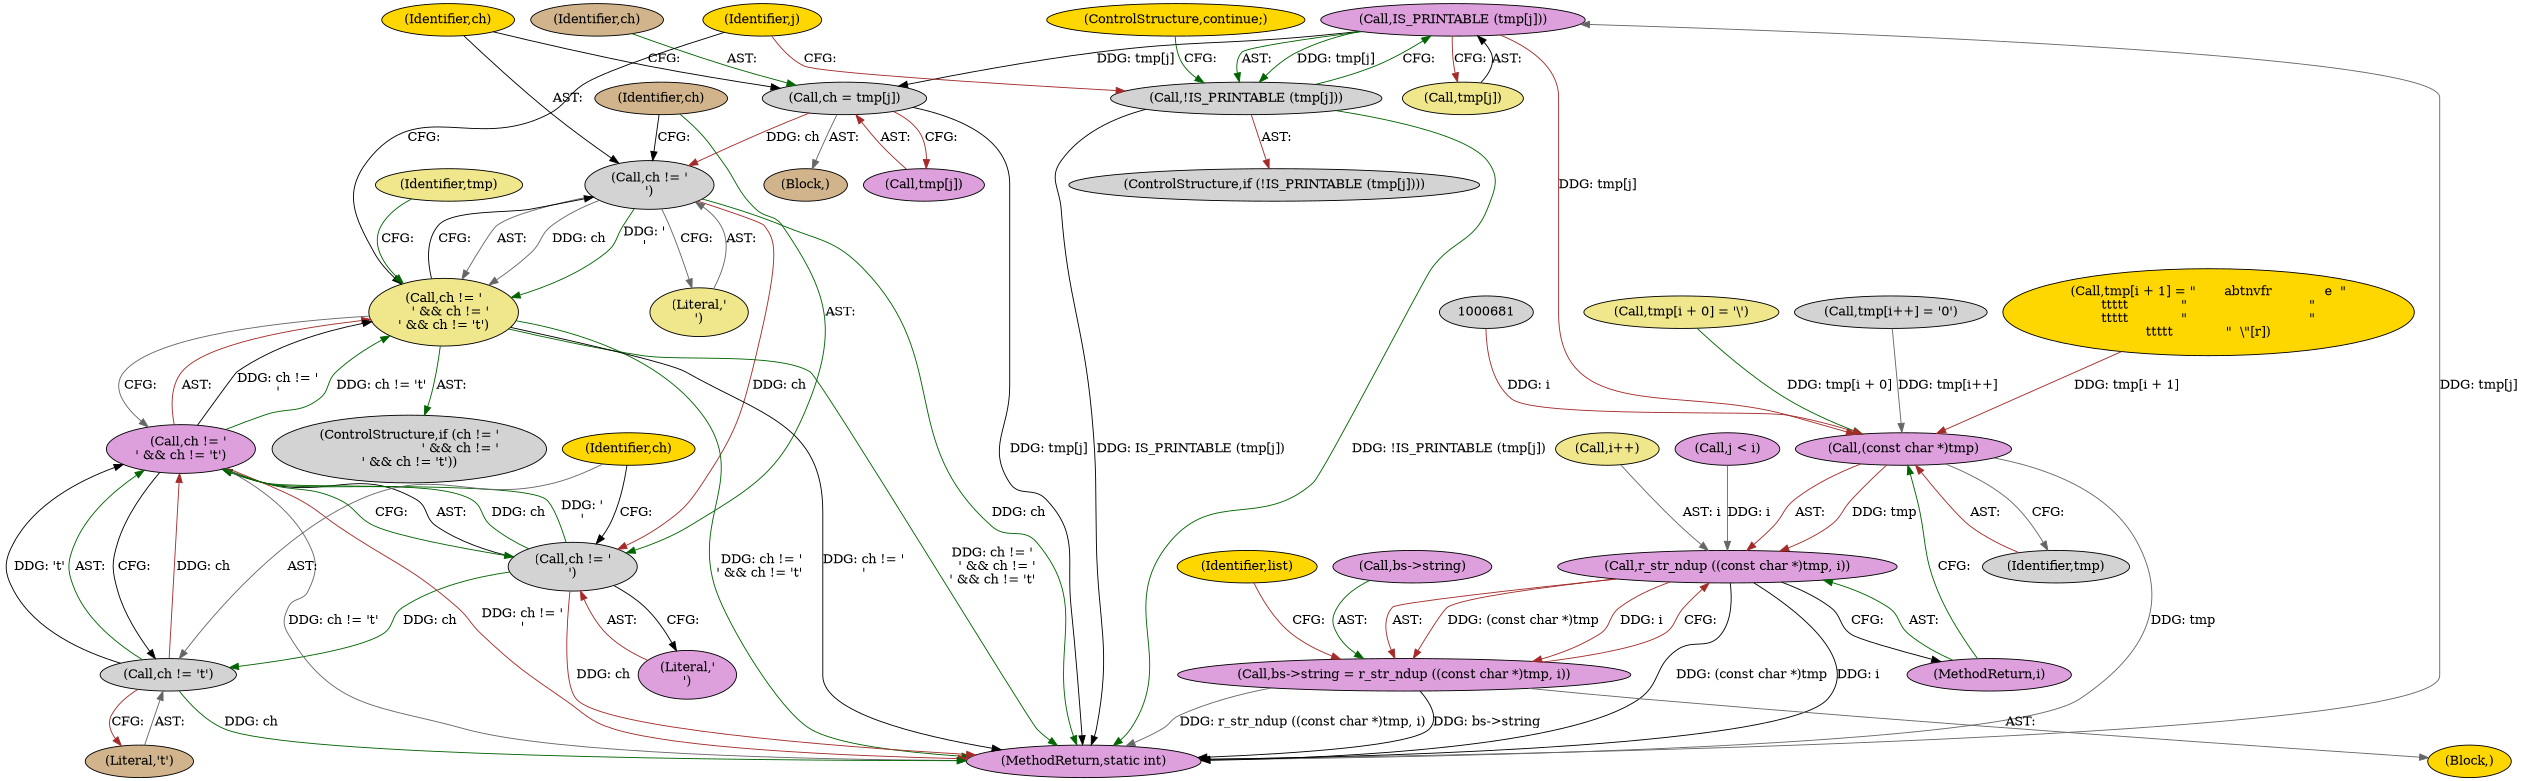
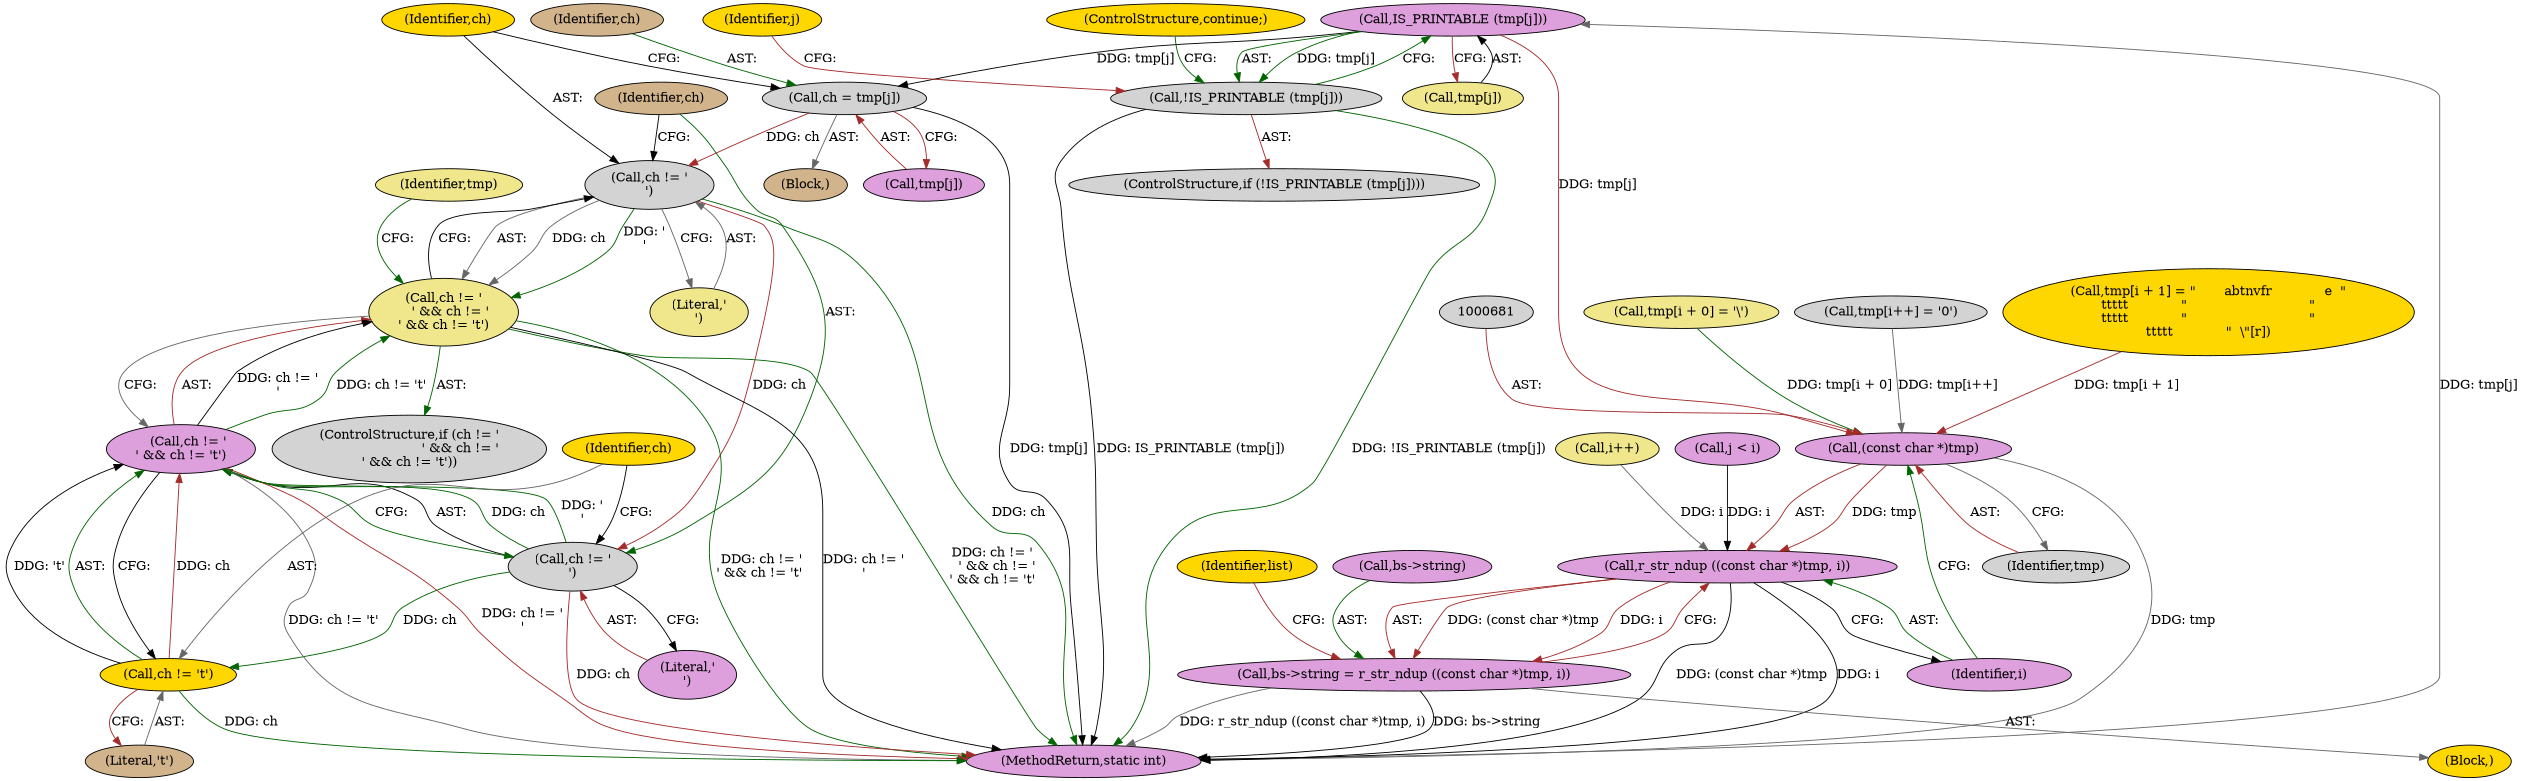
(486, 128) -> none
(1529, 385) -> (1529, 385)
(1727, 503) -> (1727, 503)
(1702, 513) -> (1702, 513)
(168, 675) -> (168, 675)
(1989, 675) -> (1989, 675)
